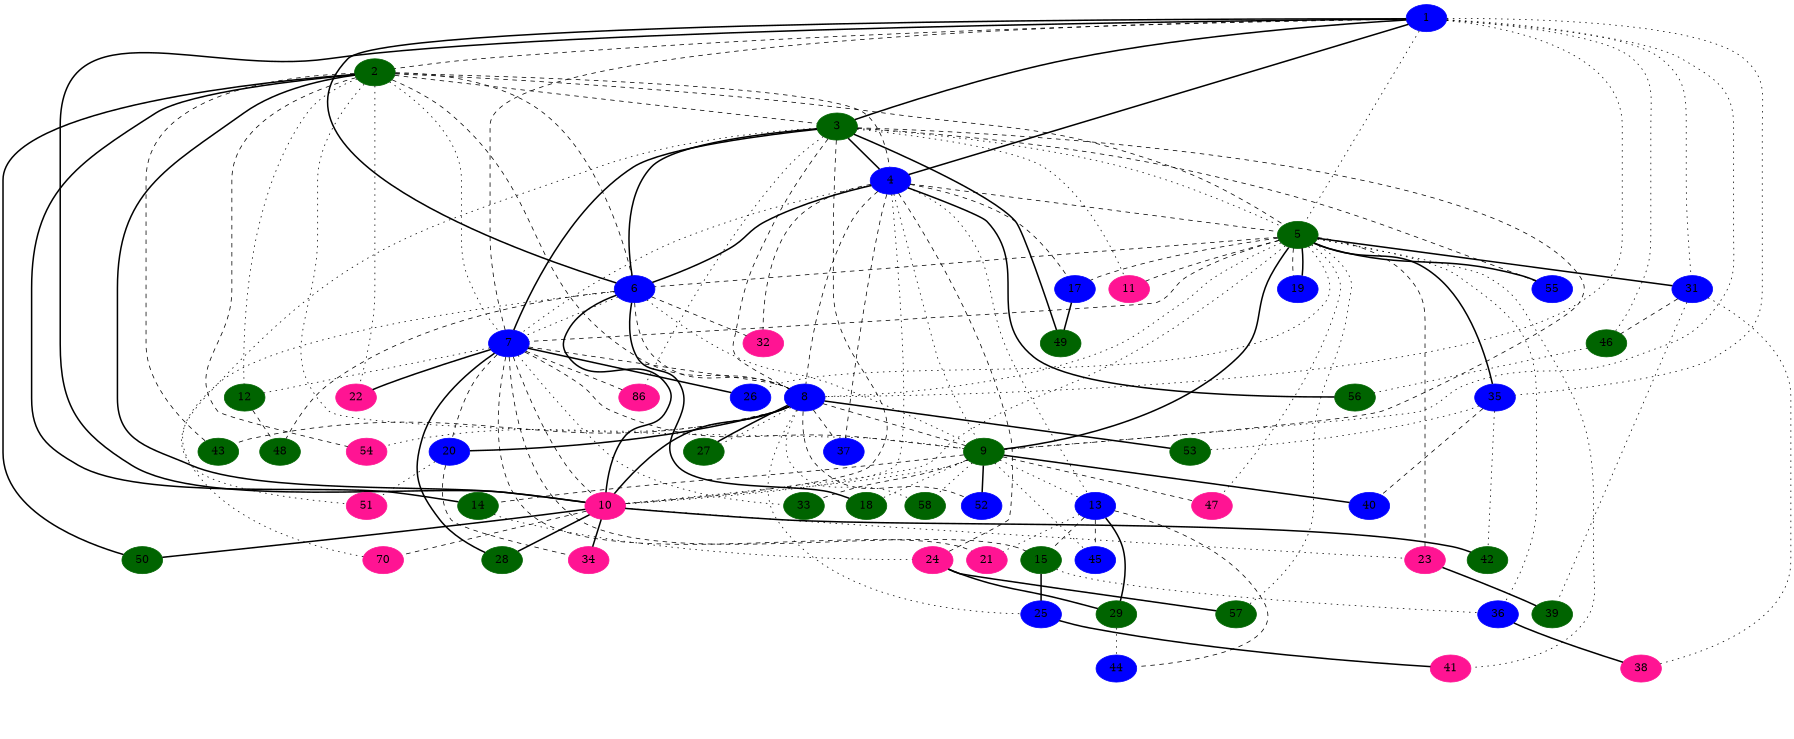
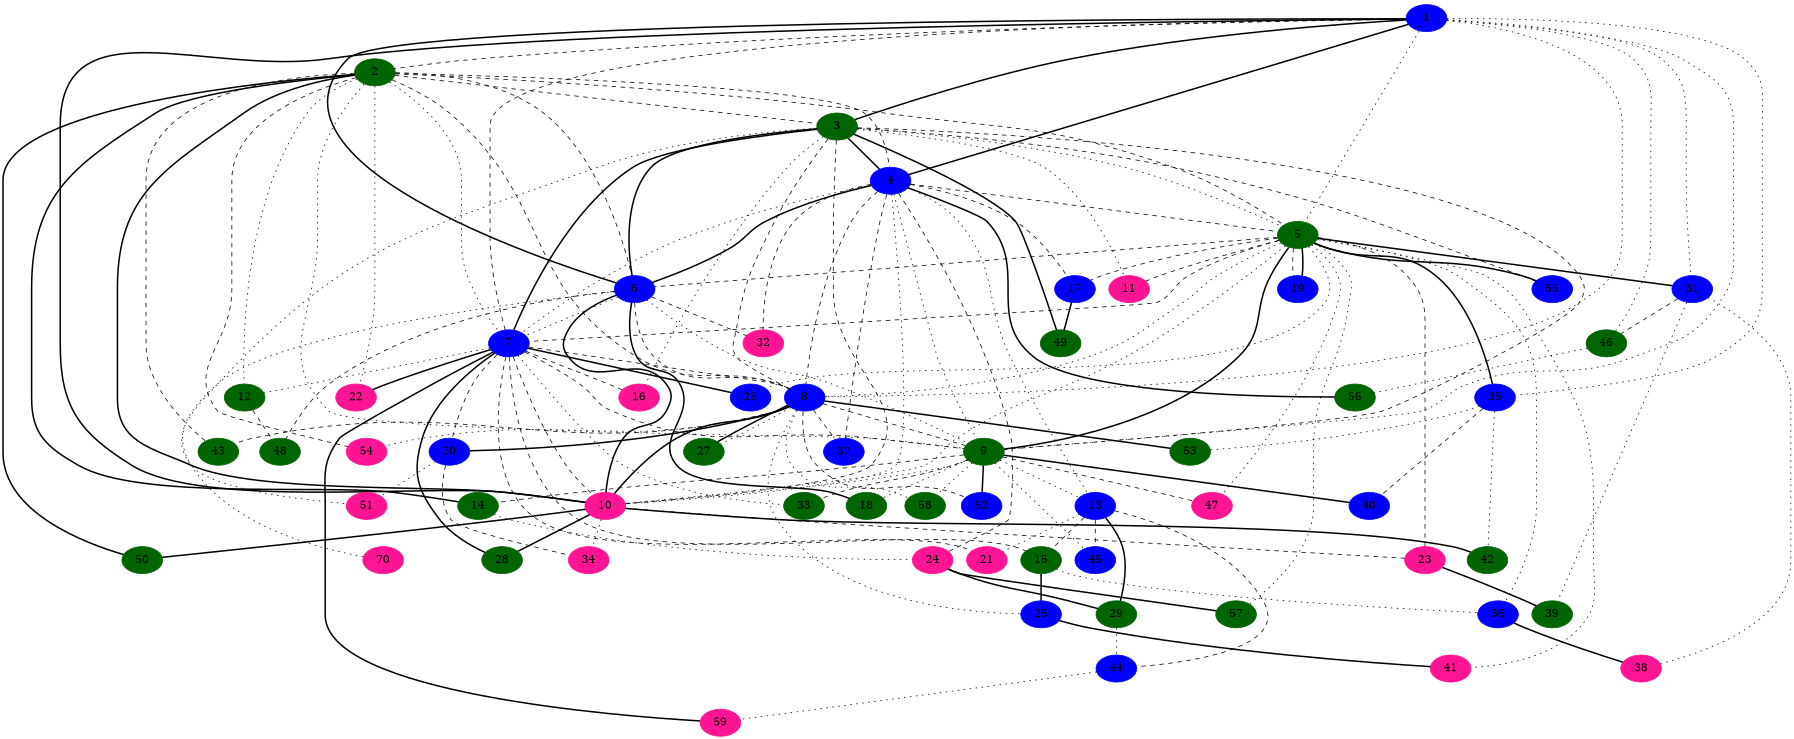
(639, 398) -> (639, 398)
(499, 532) -> none
(597, 533) -> (597, 533)
(1015, 535) -> (1015, 535)
none -> (720, 723)
